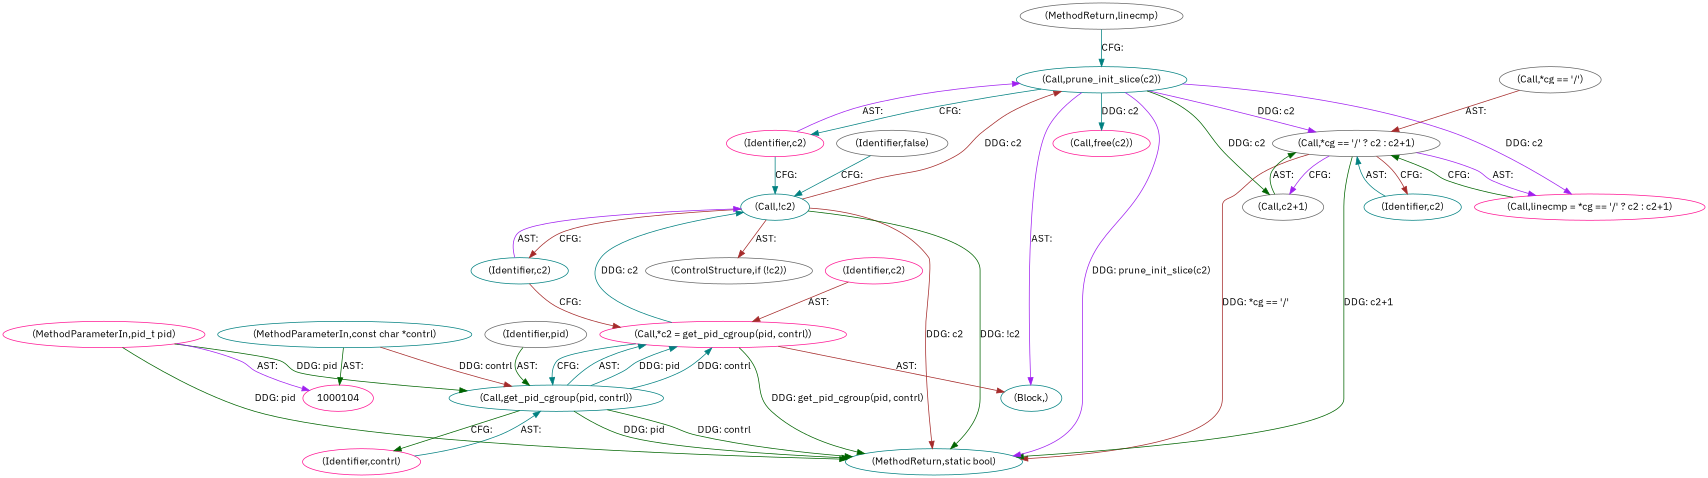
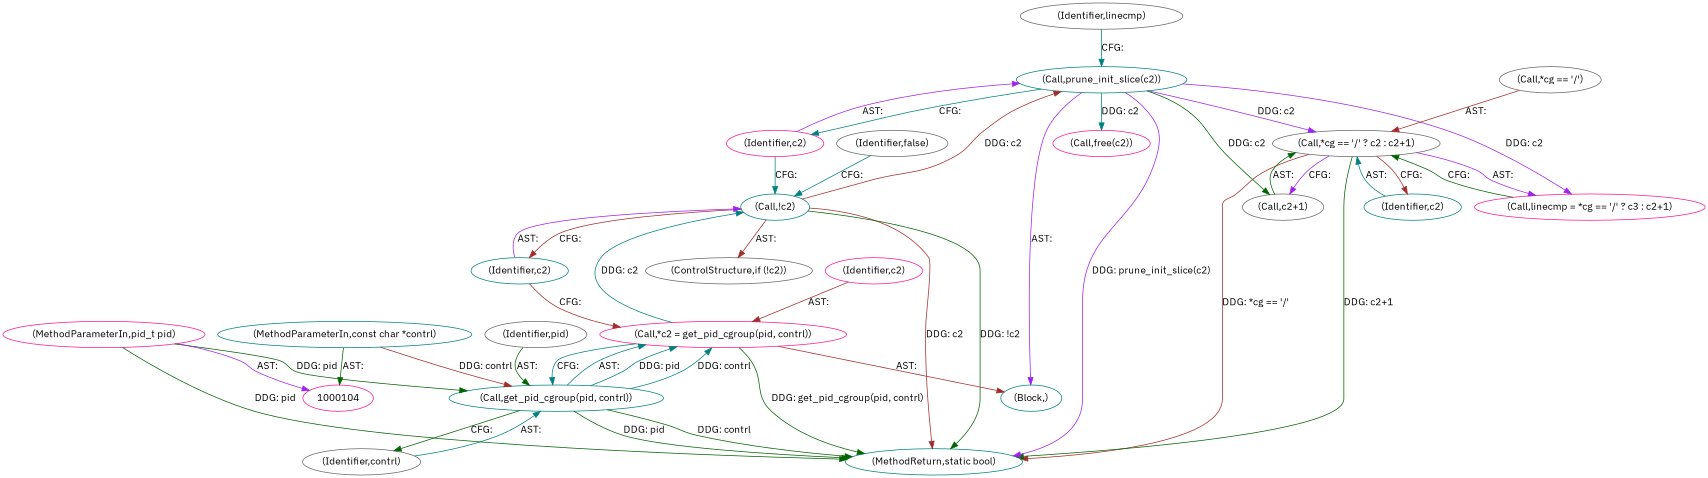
(1102, 16) -> (1102, 16)
(1590, 207) -> (1590, 207)
(362, 462) -> (362, 462)
